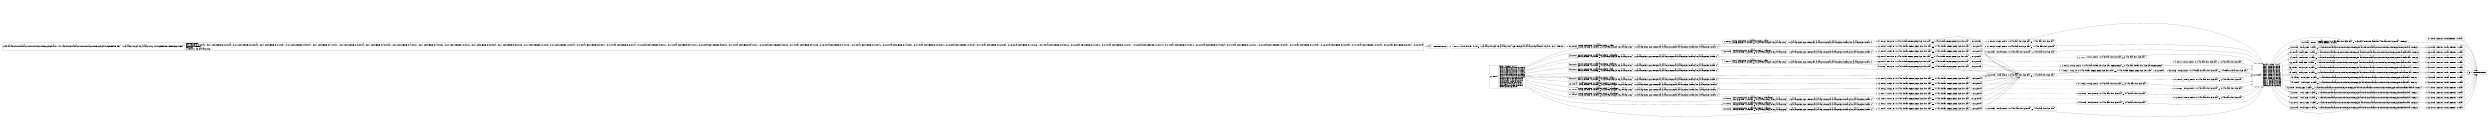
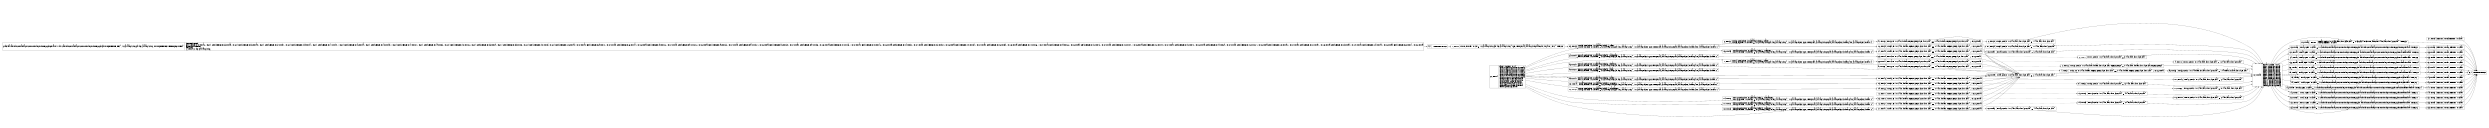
(1644, 94) -> none
